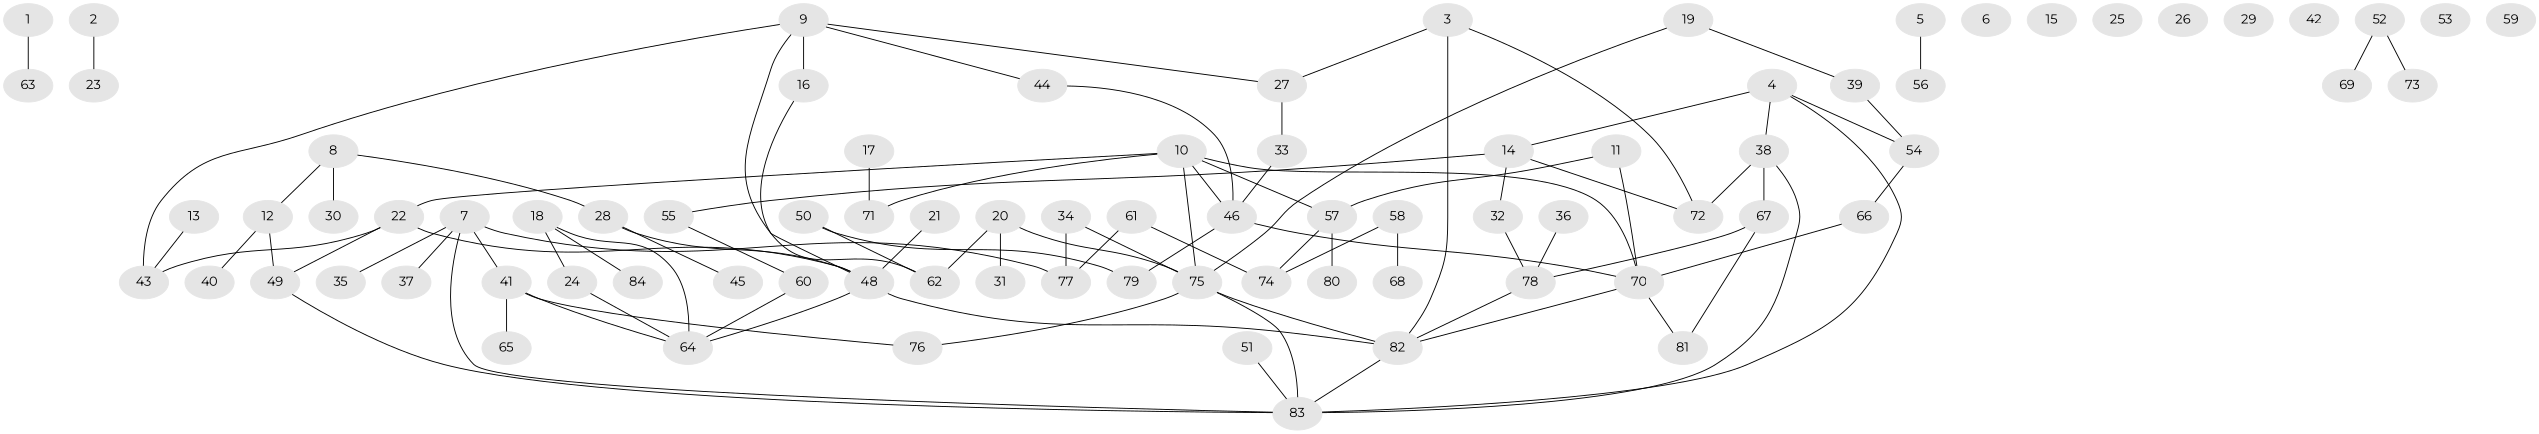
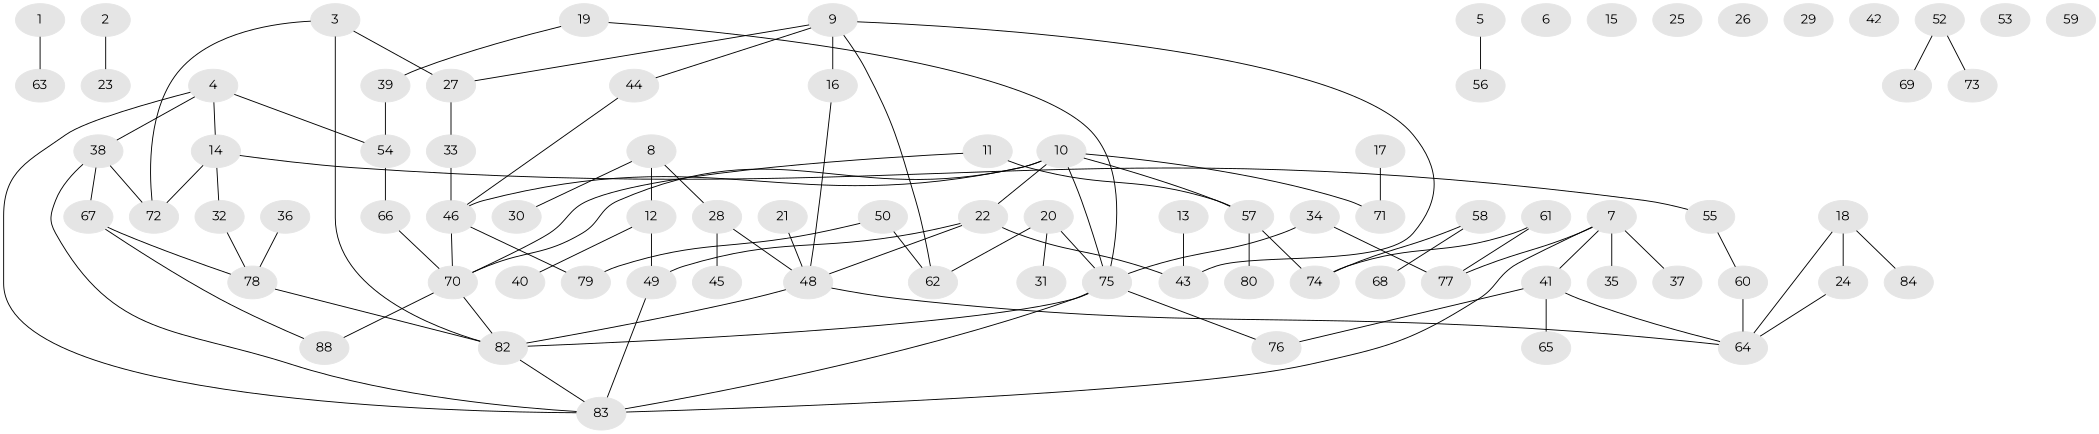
(1247, 348) -> none
(1683, 348) -> (324, 348)
